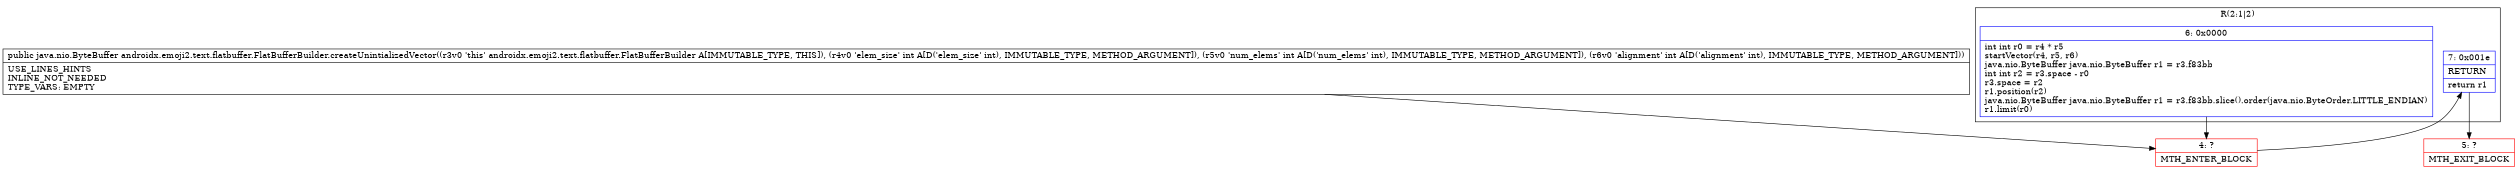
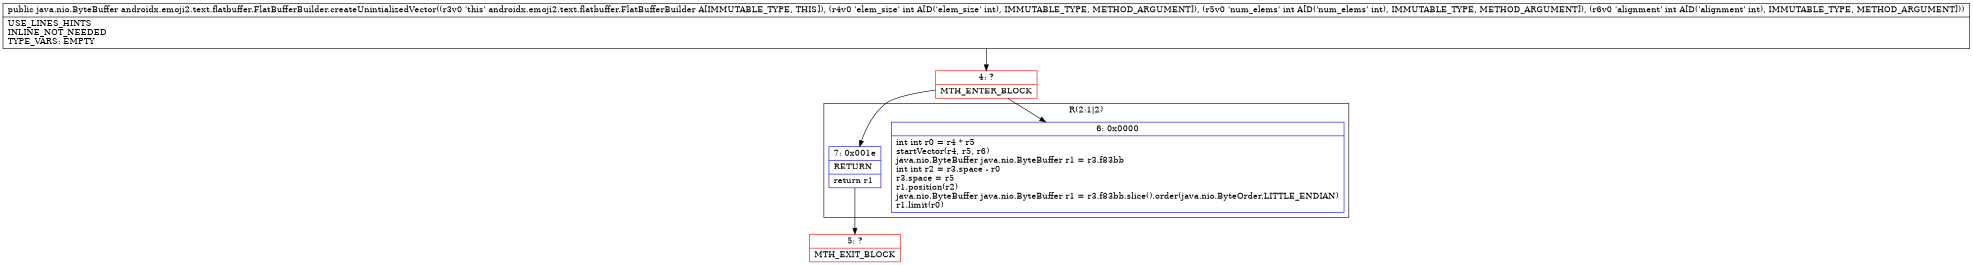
(2014, 83) -> (925, 178)
(2206, 126) -> (1024, 109)
